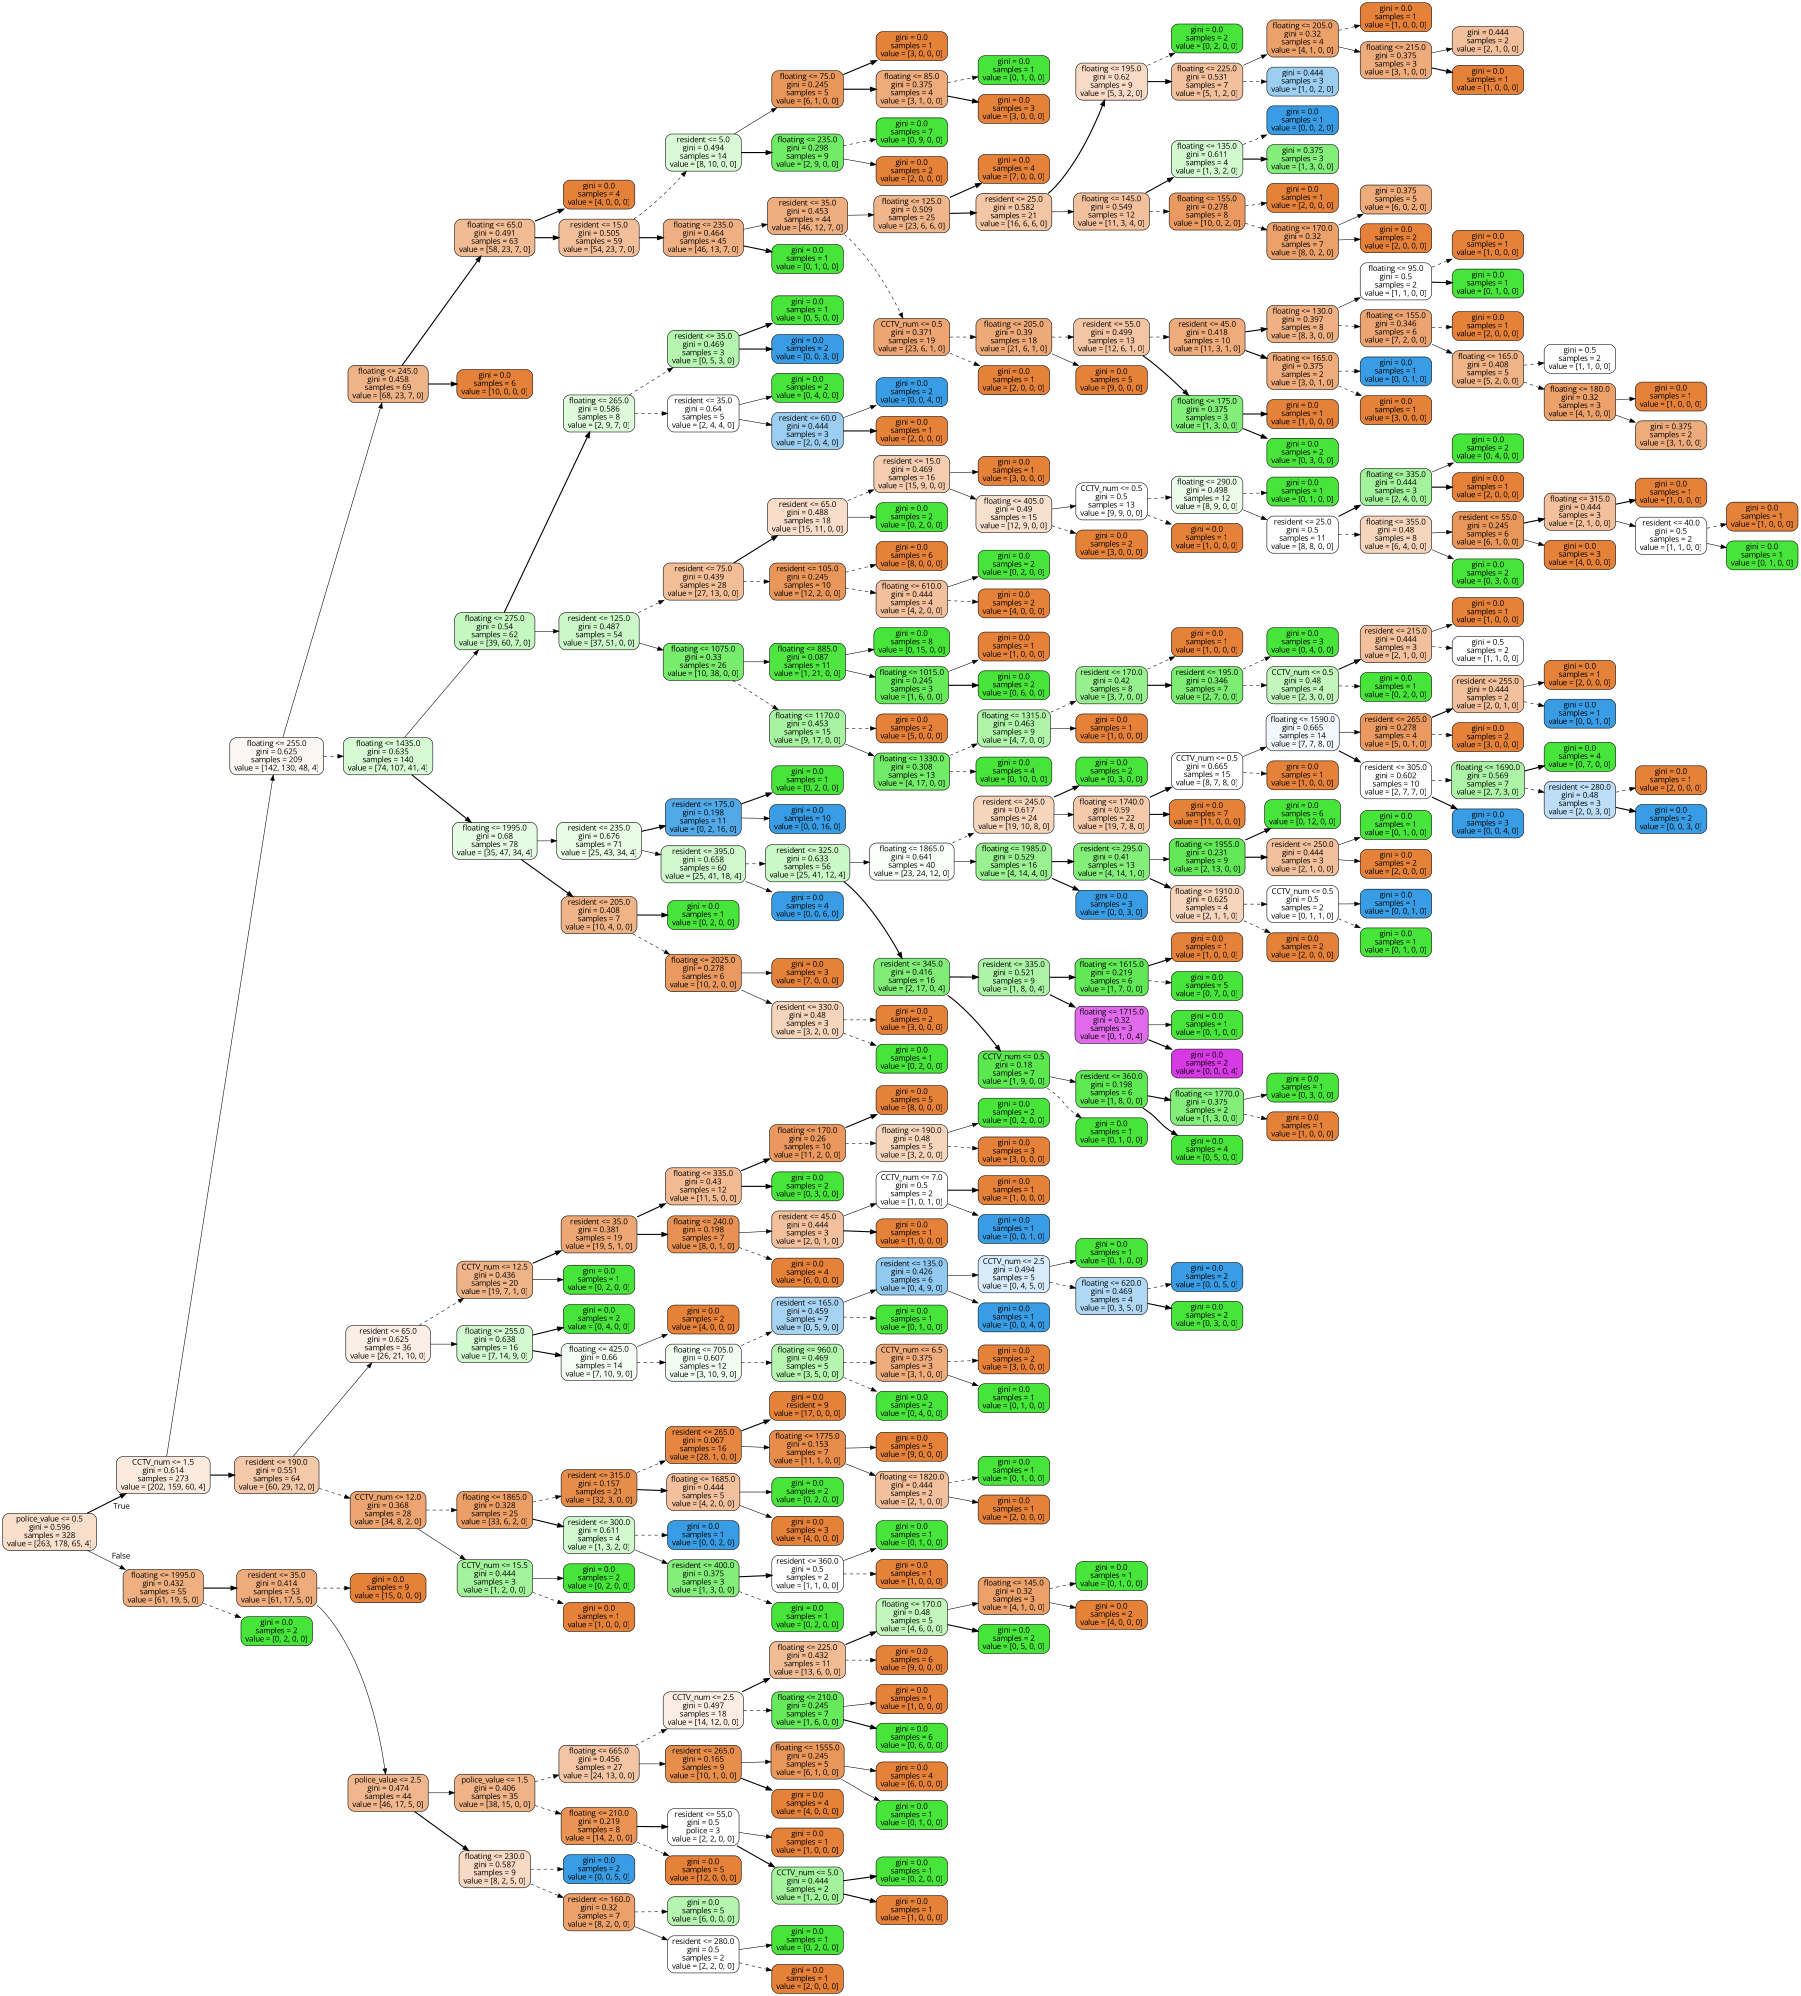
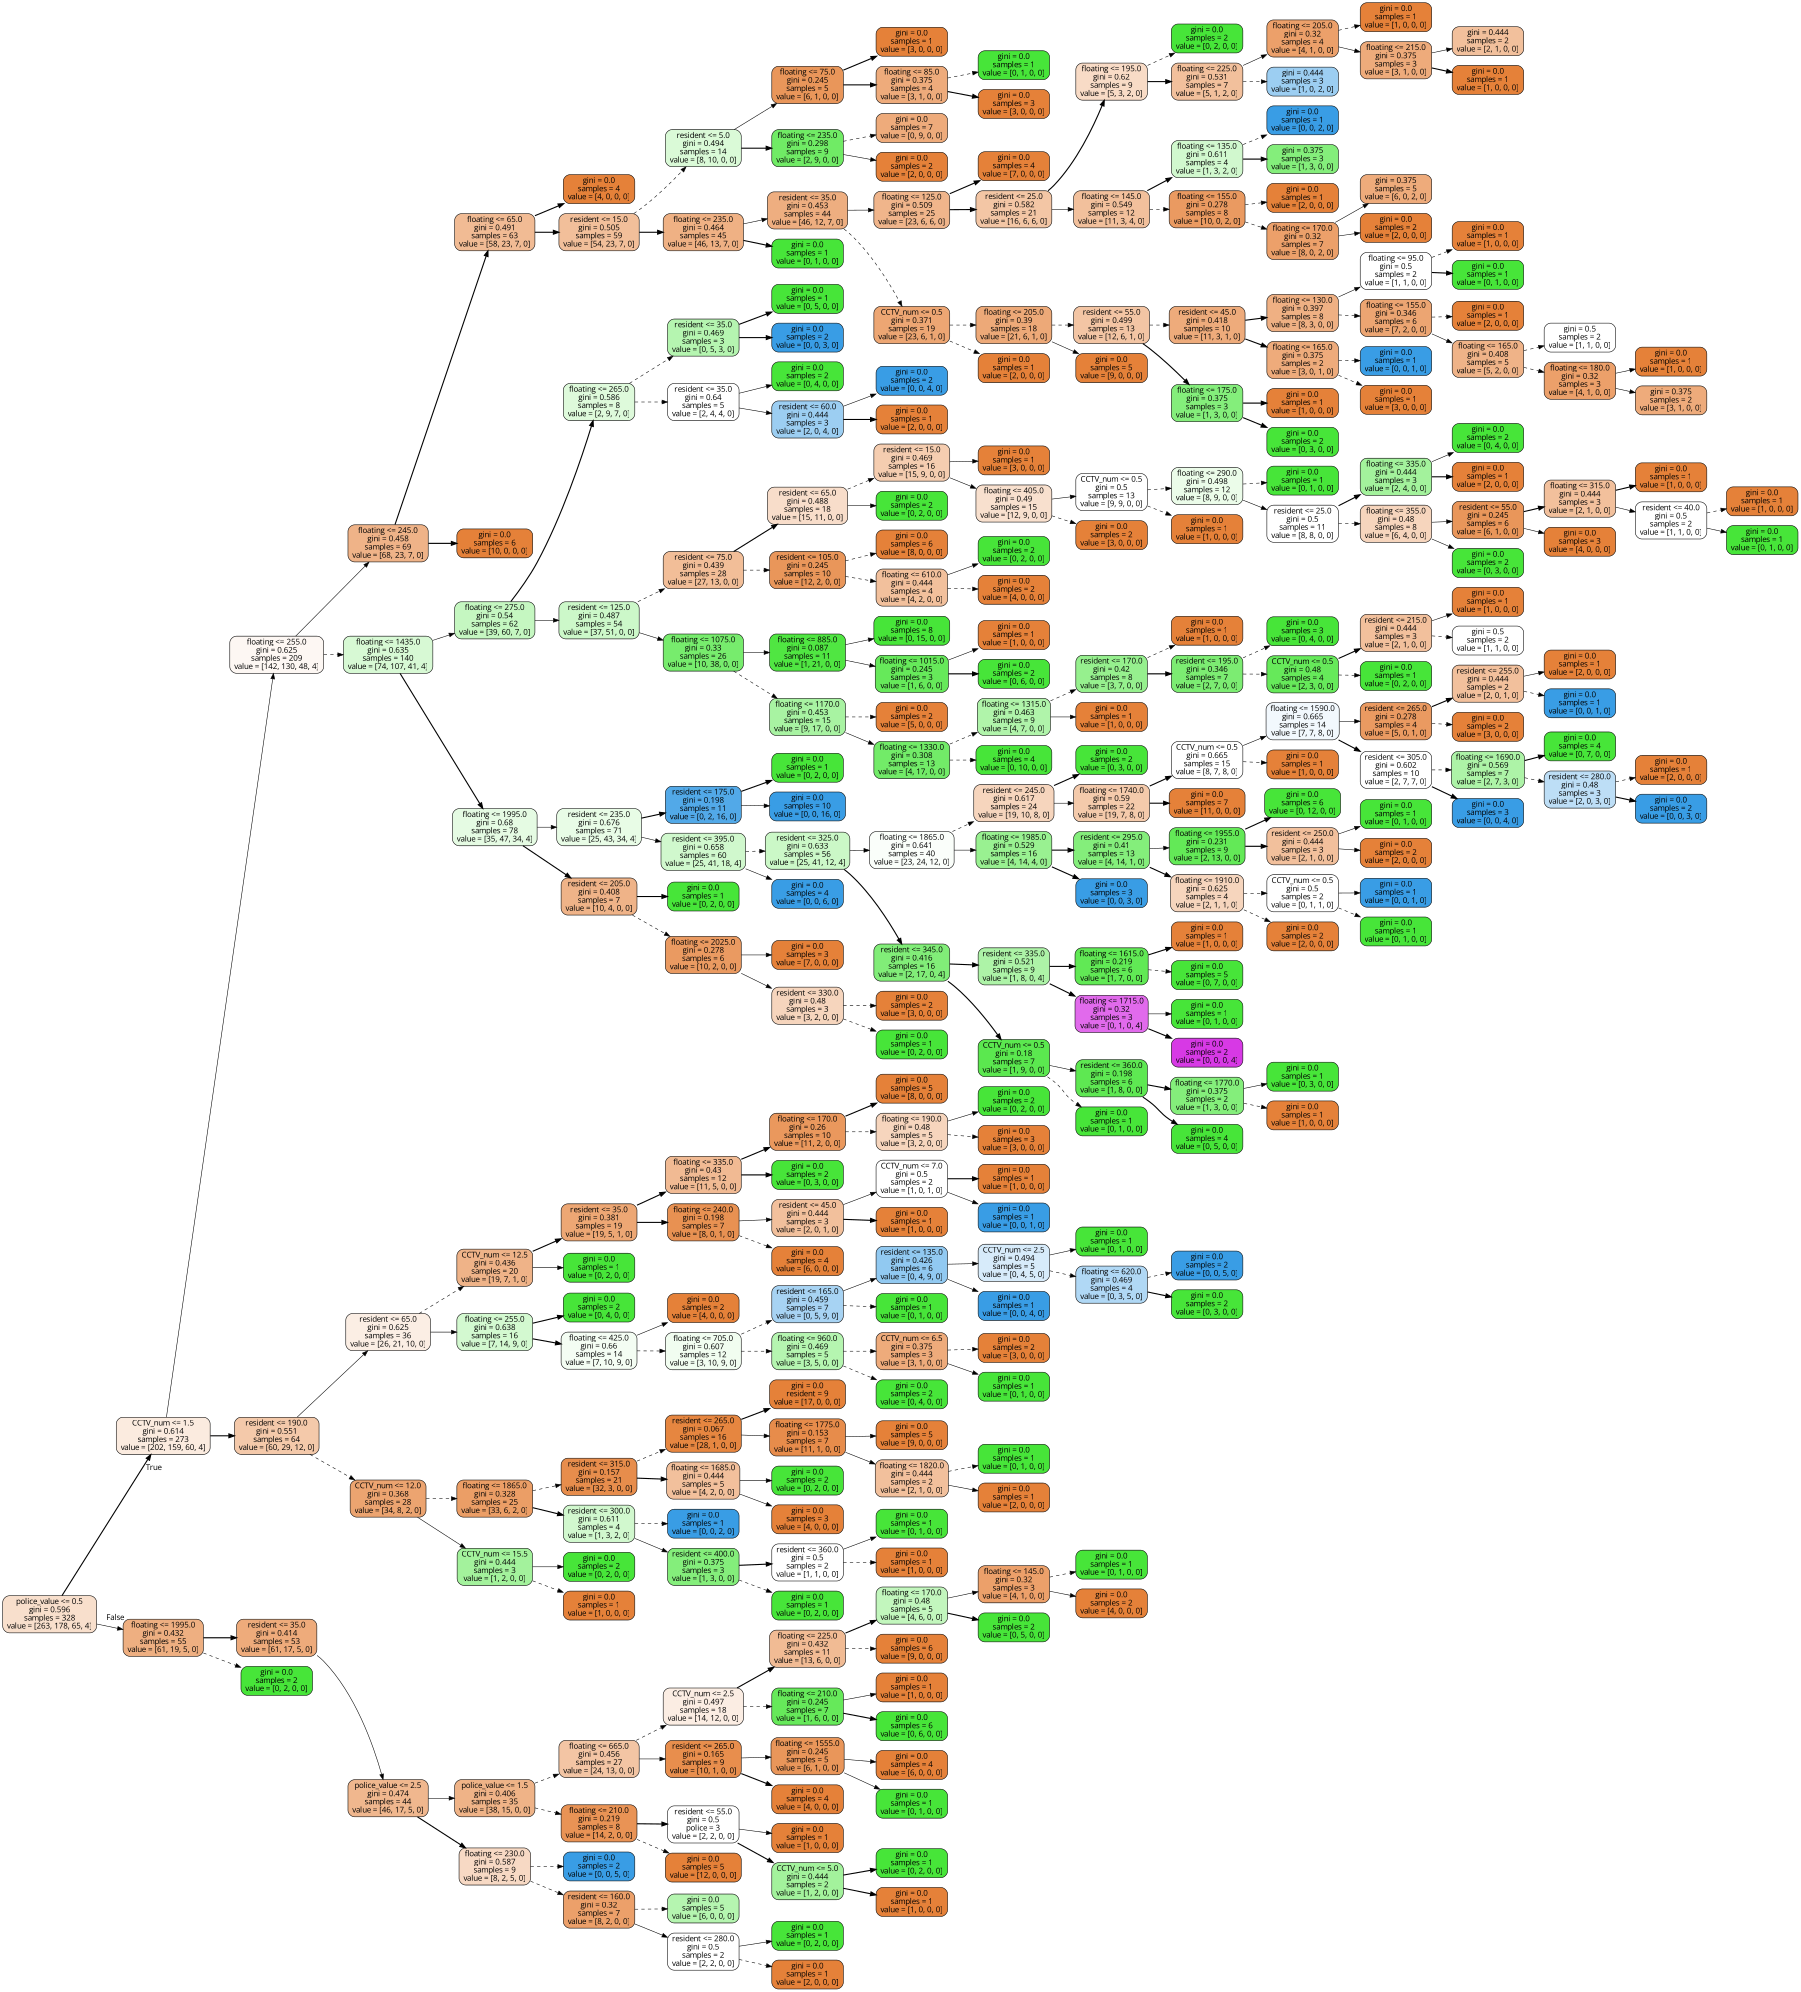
(912, 132) -> (912, 128)
(1303, 685) -> (1303, 674)
(388, 1588) -> none
